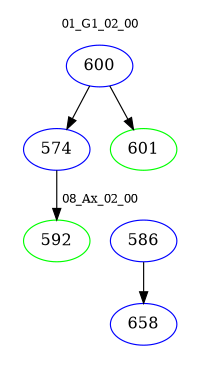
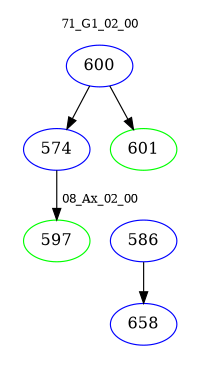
(100, 25) -> (100, 25)
(57, 241) -> (57, 241)
